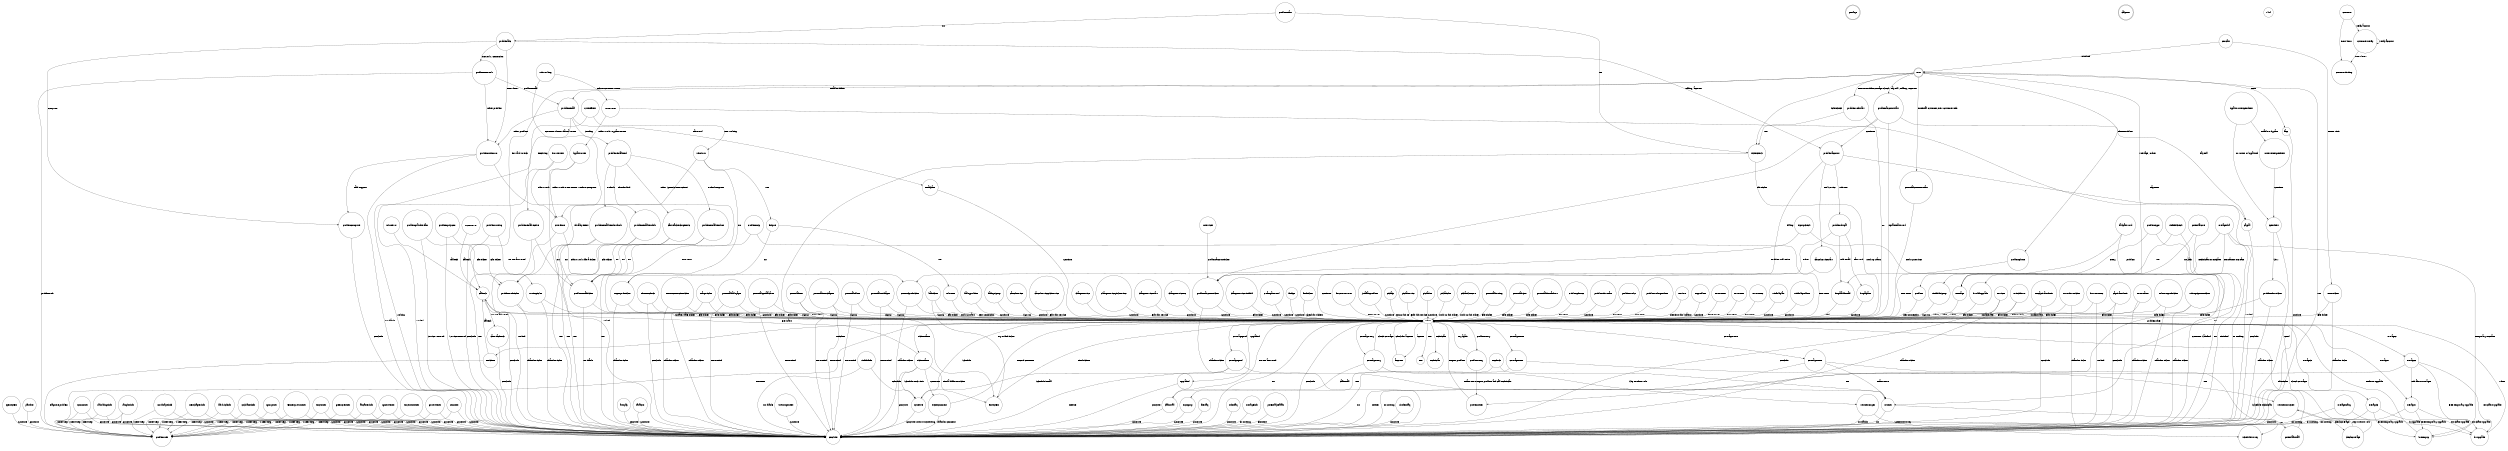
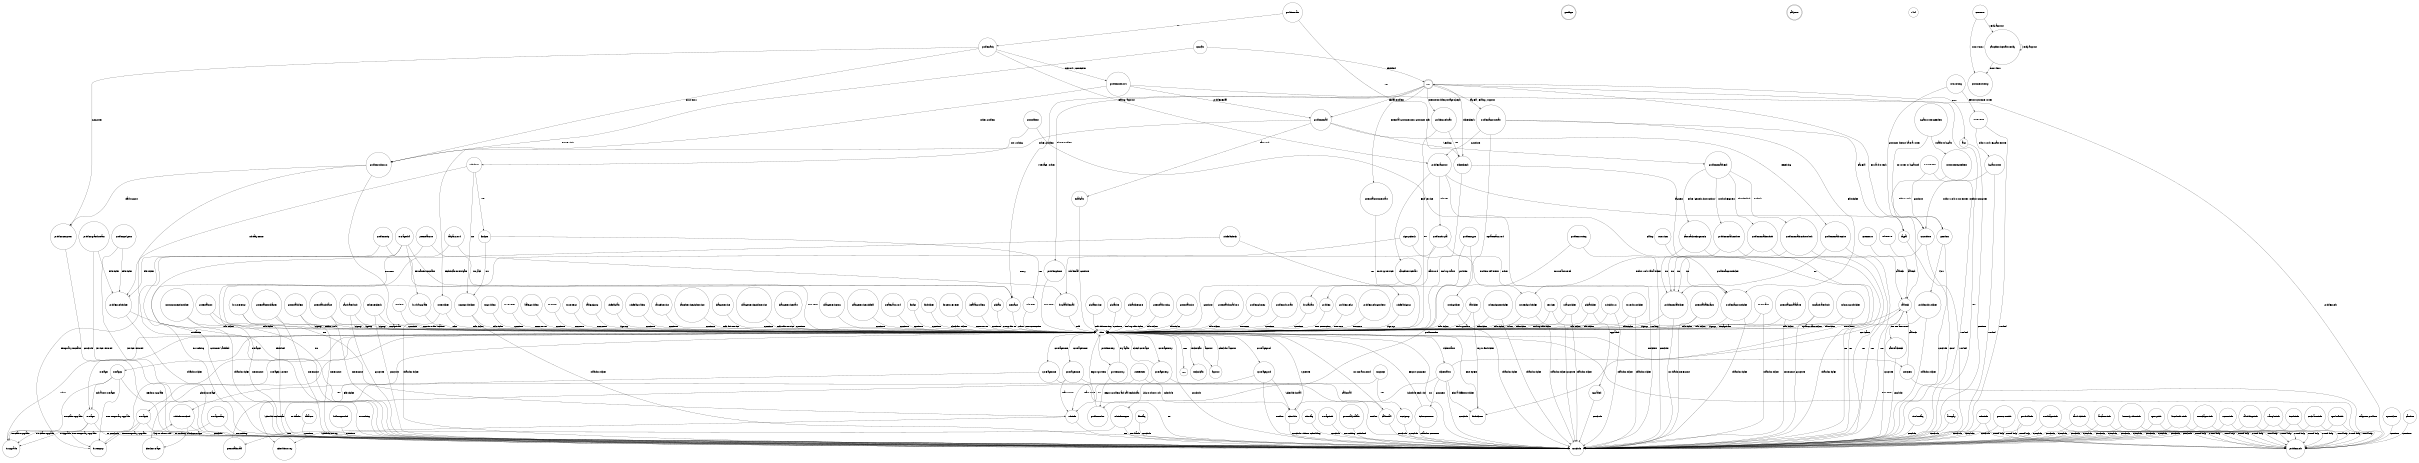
(2365, 41) -> (2002, 47)
(1251, 326) -> (1609, 345)
(2326, 422) -> (113, 434)
